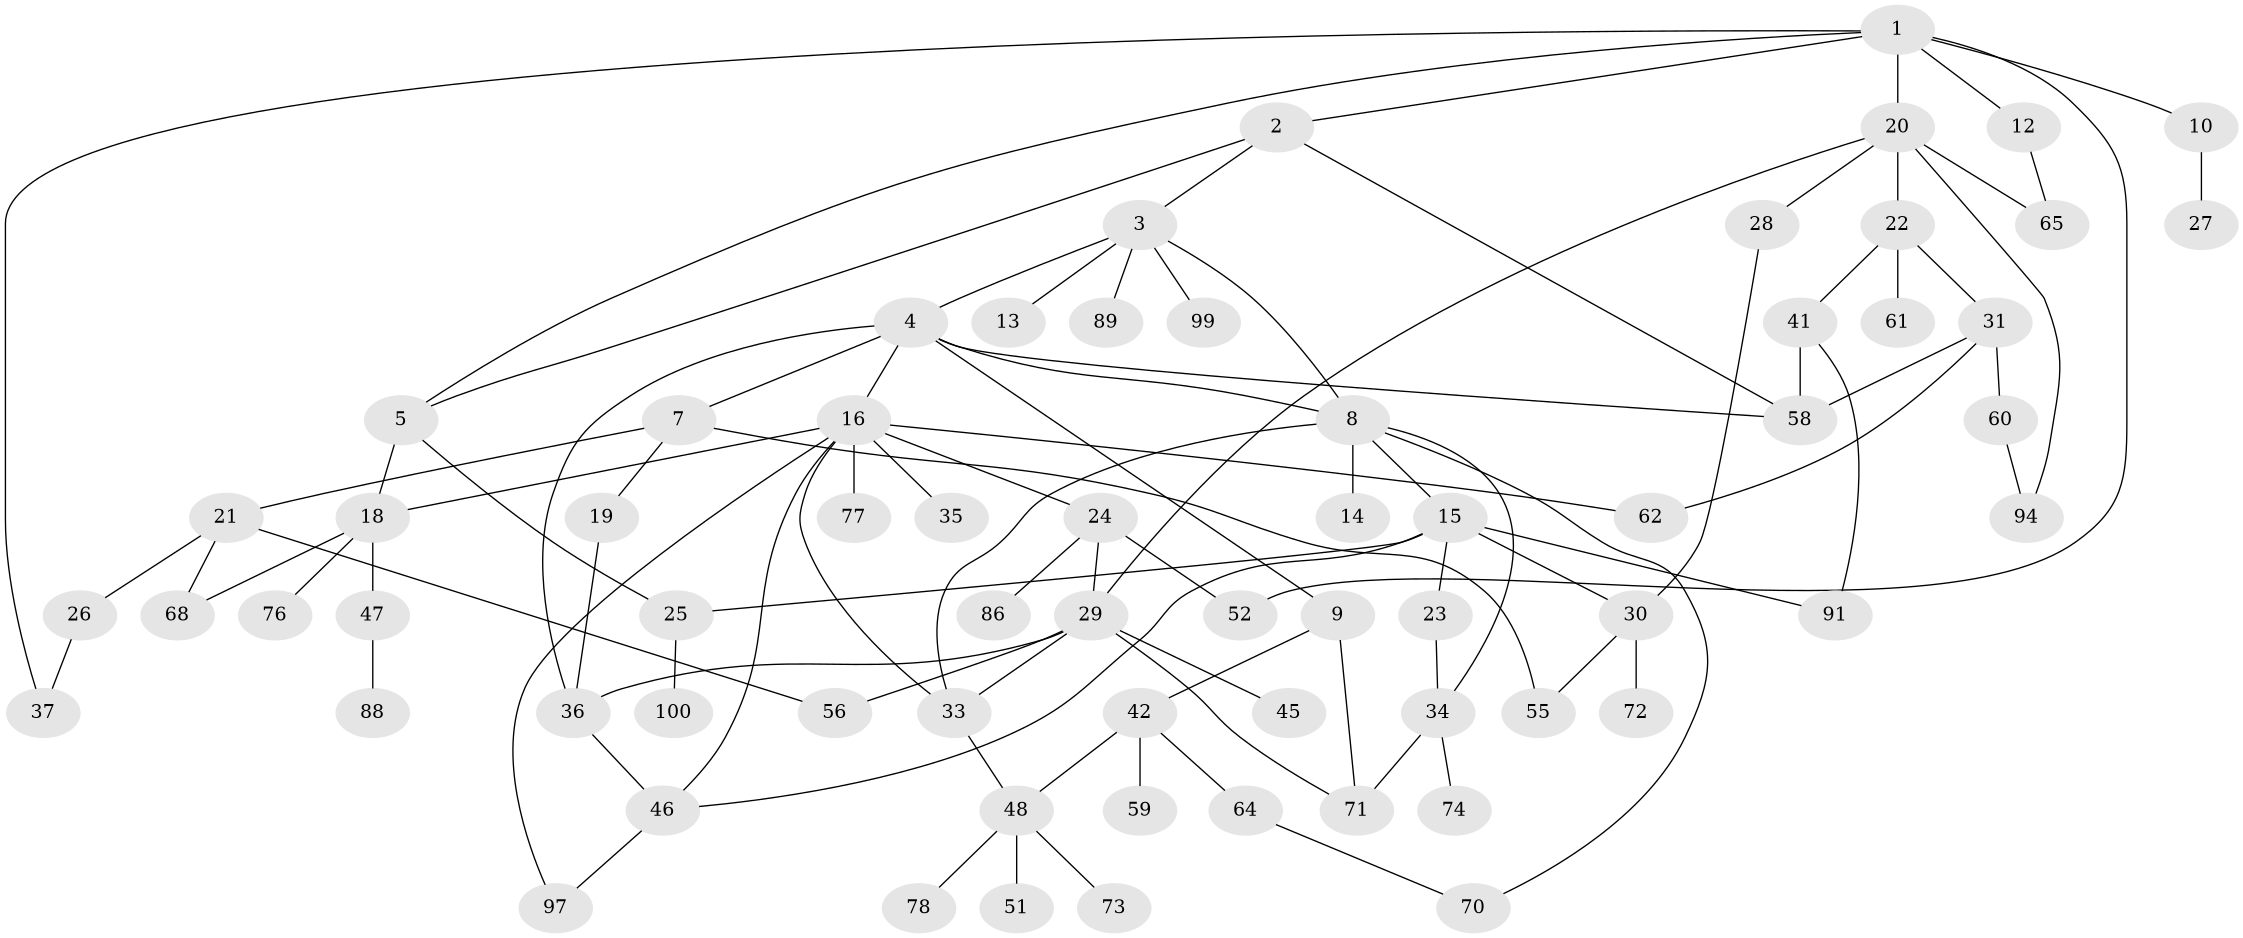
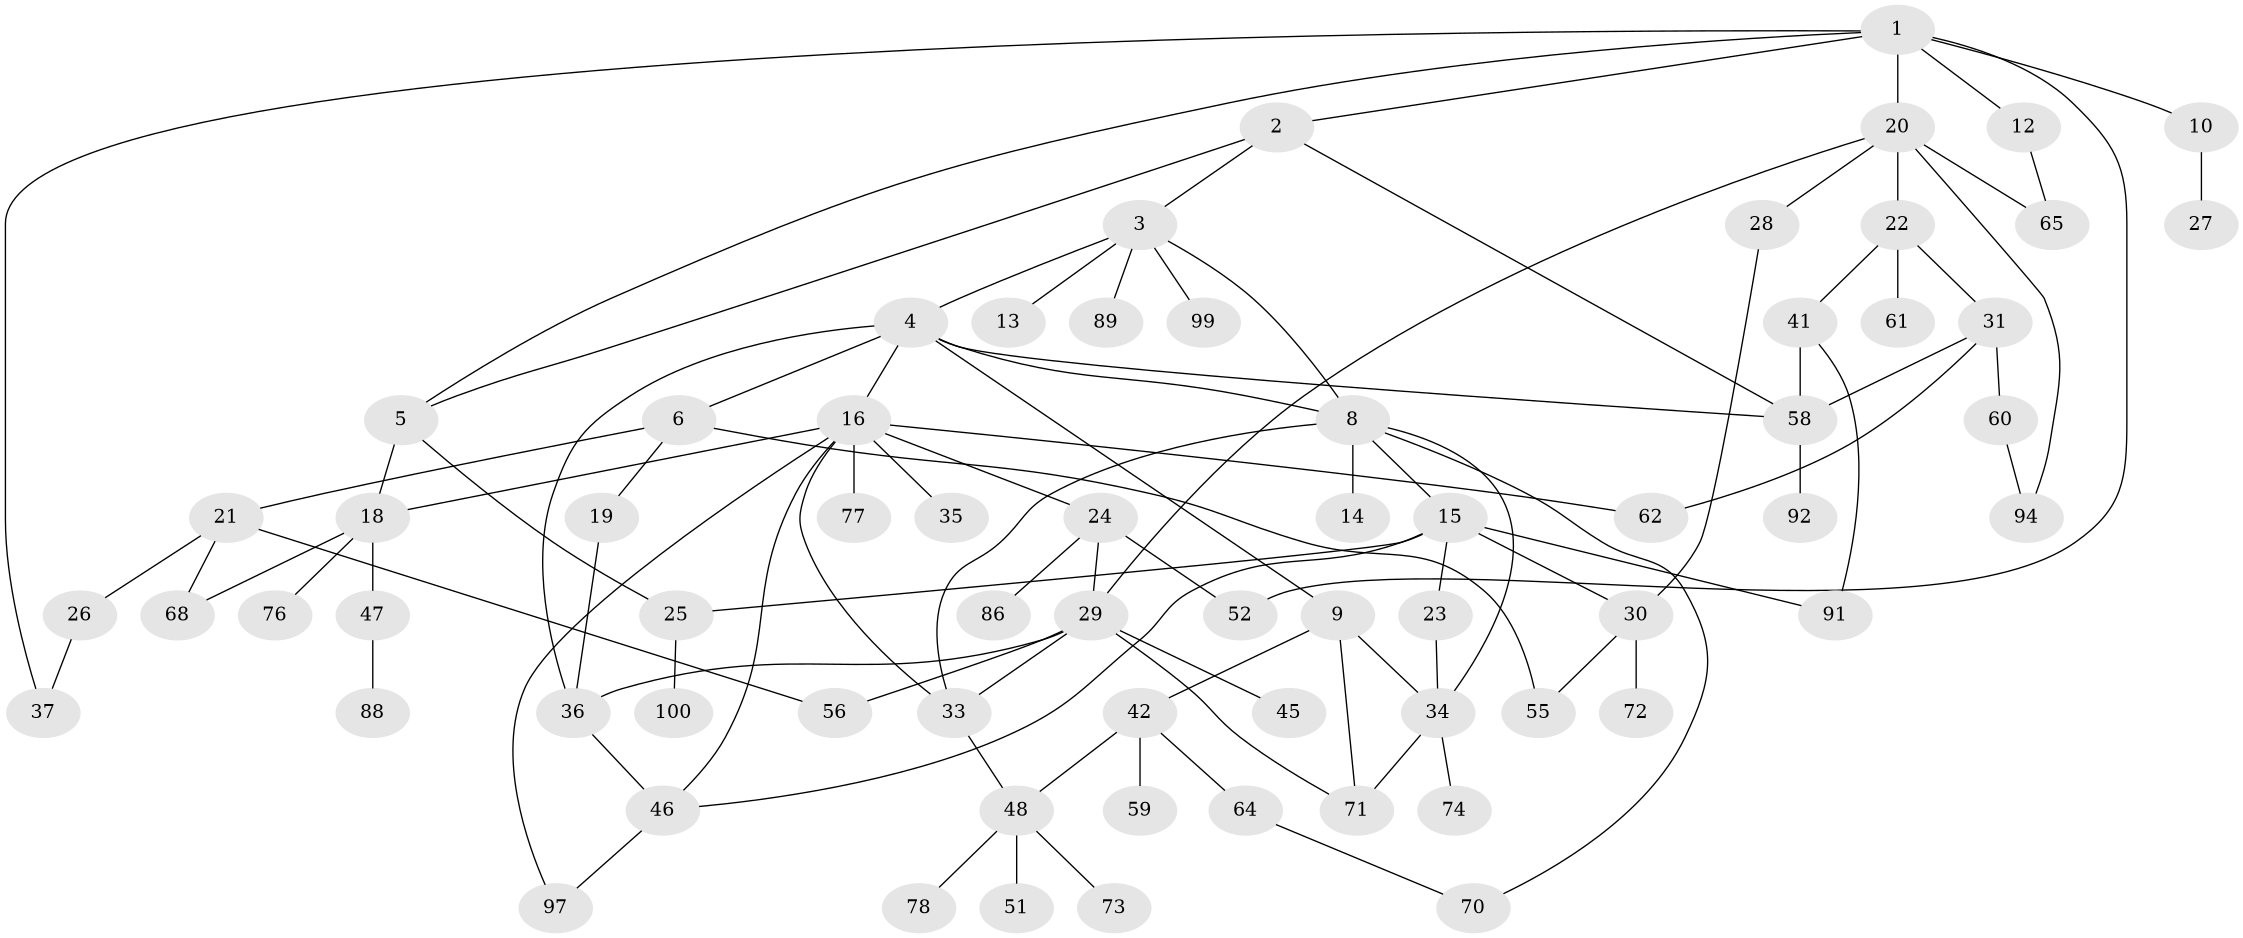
(679, 420) -> (679, 420)
none -> (1800, 518)
none -> (1388, 664)
